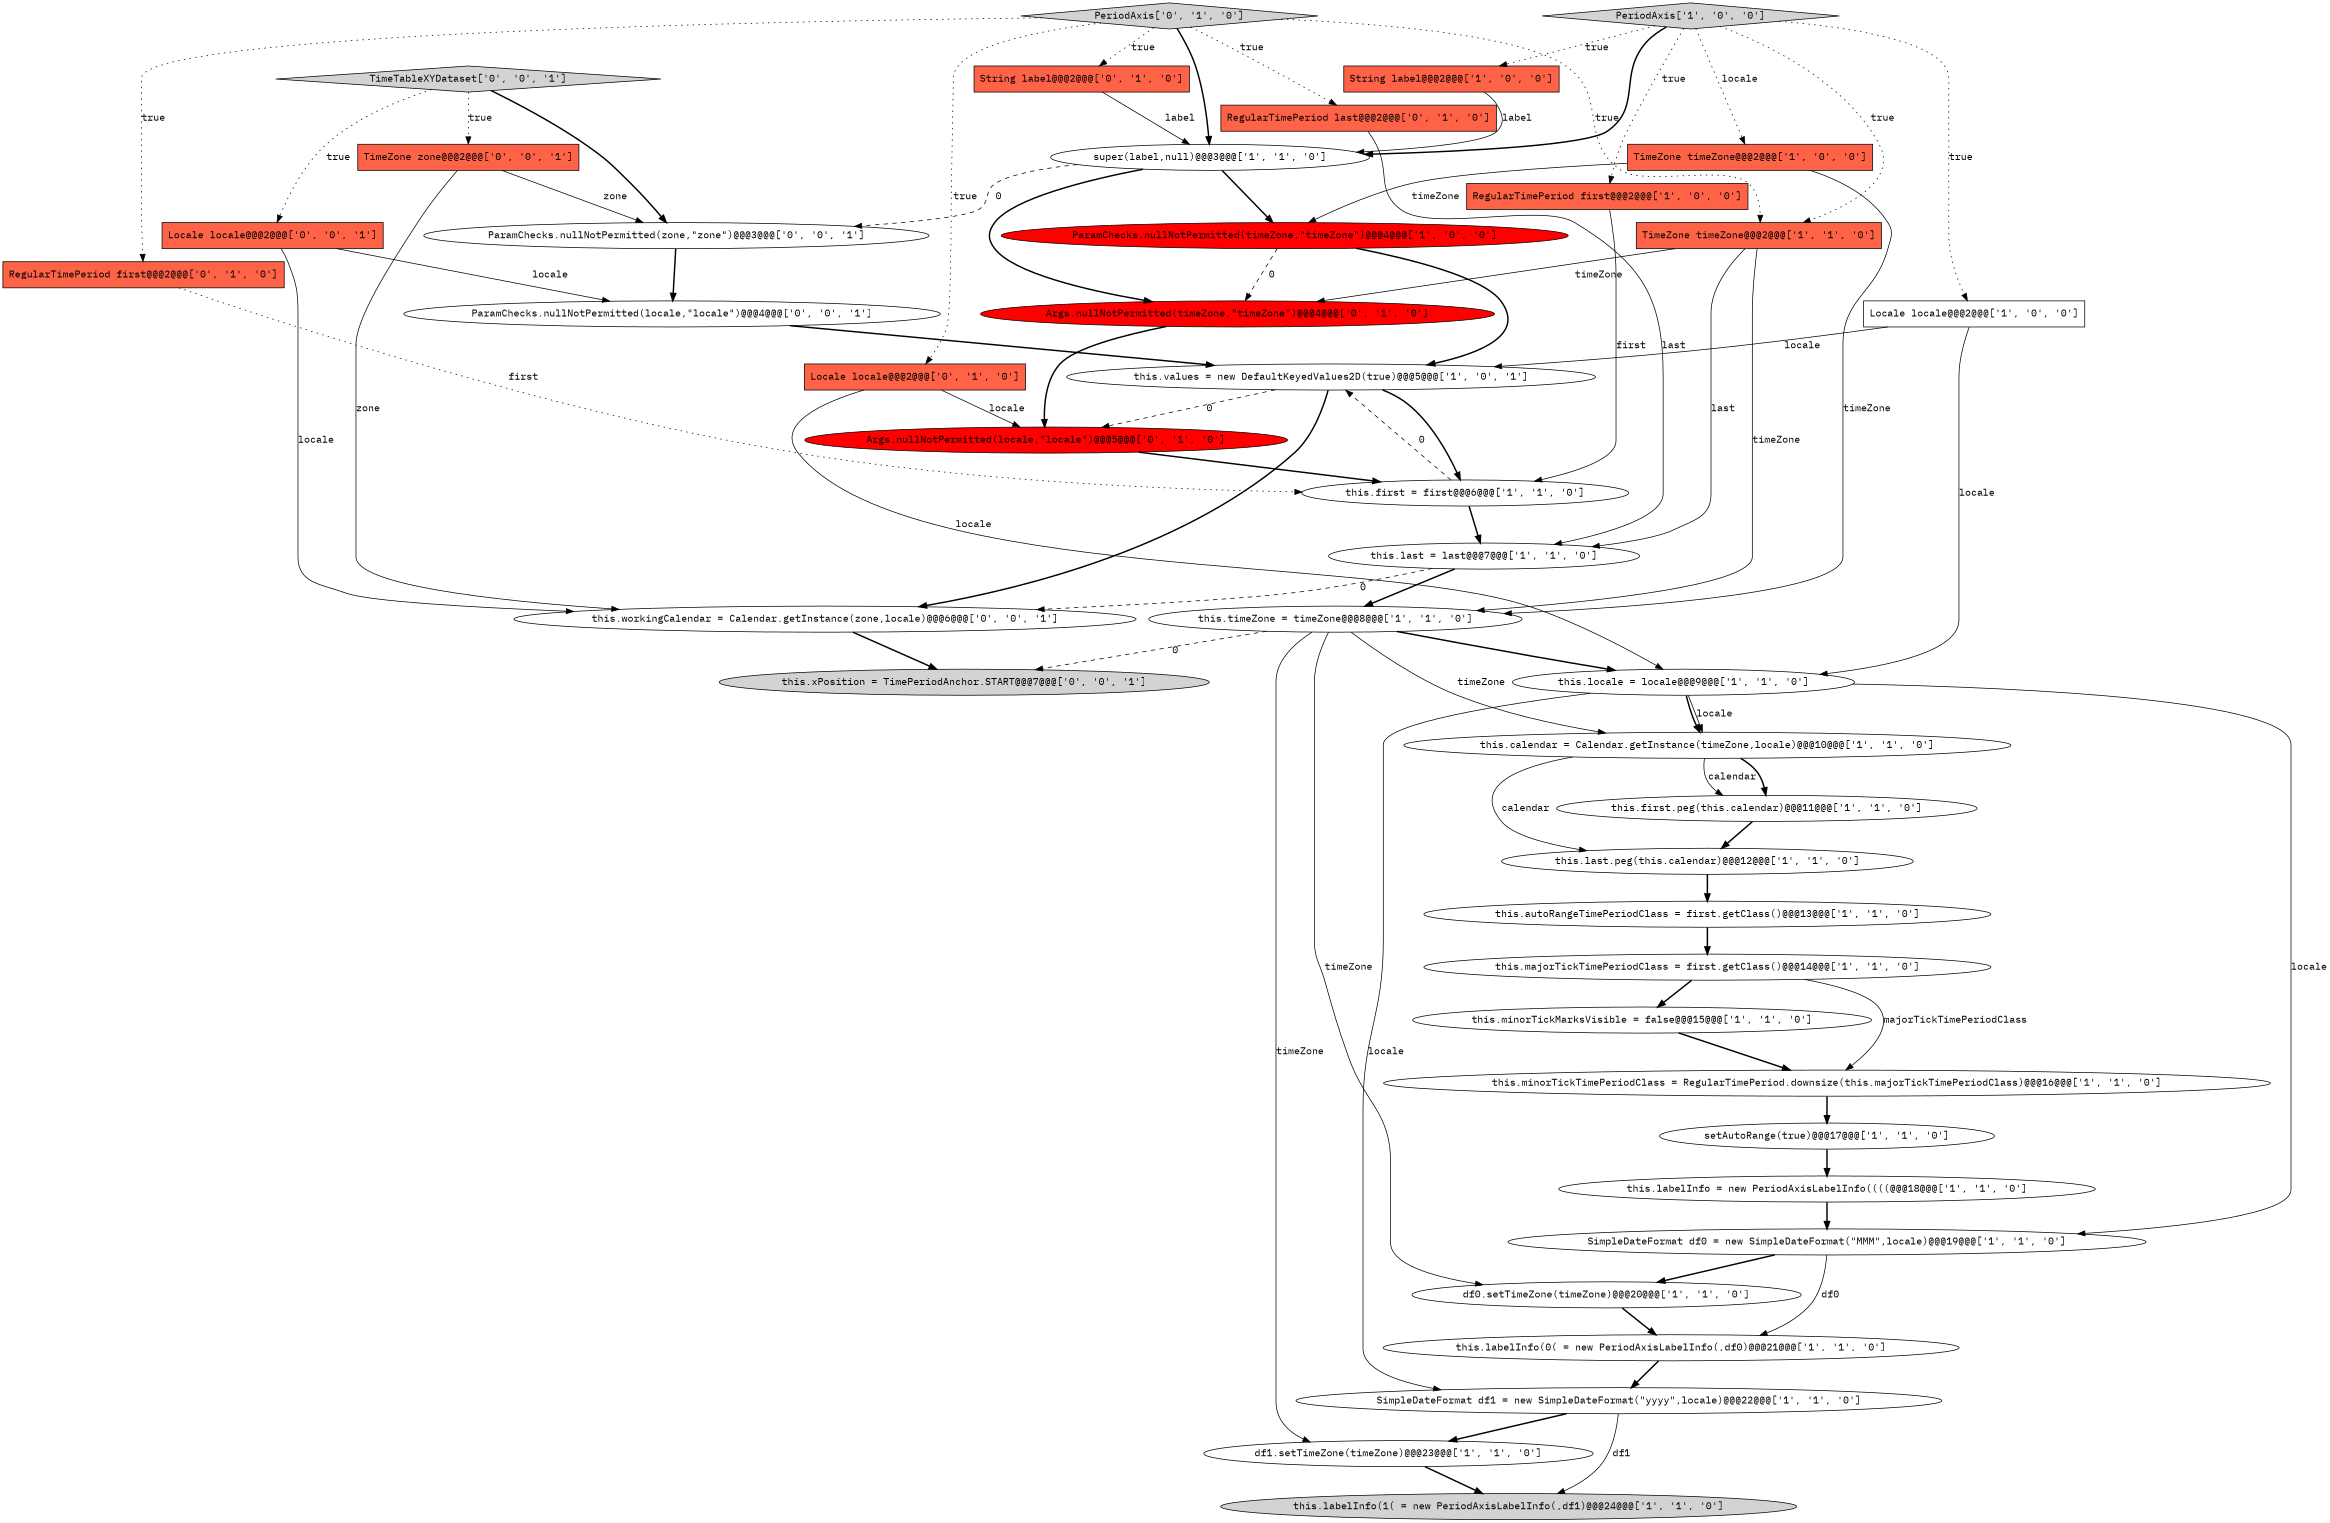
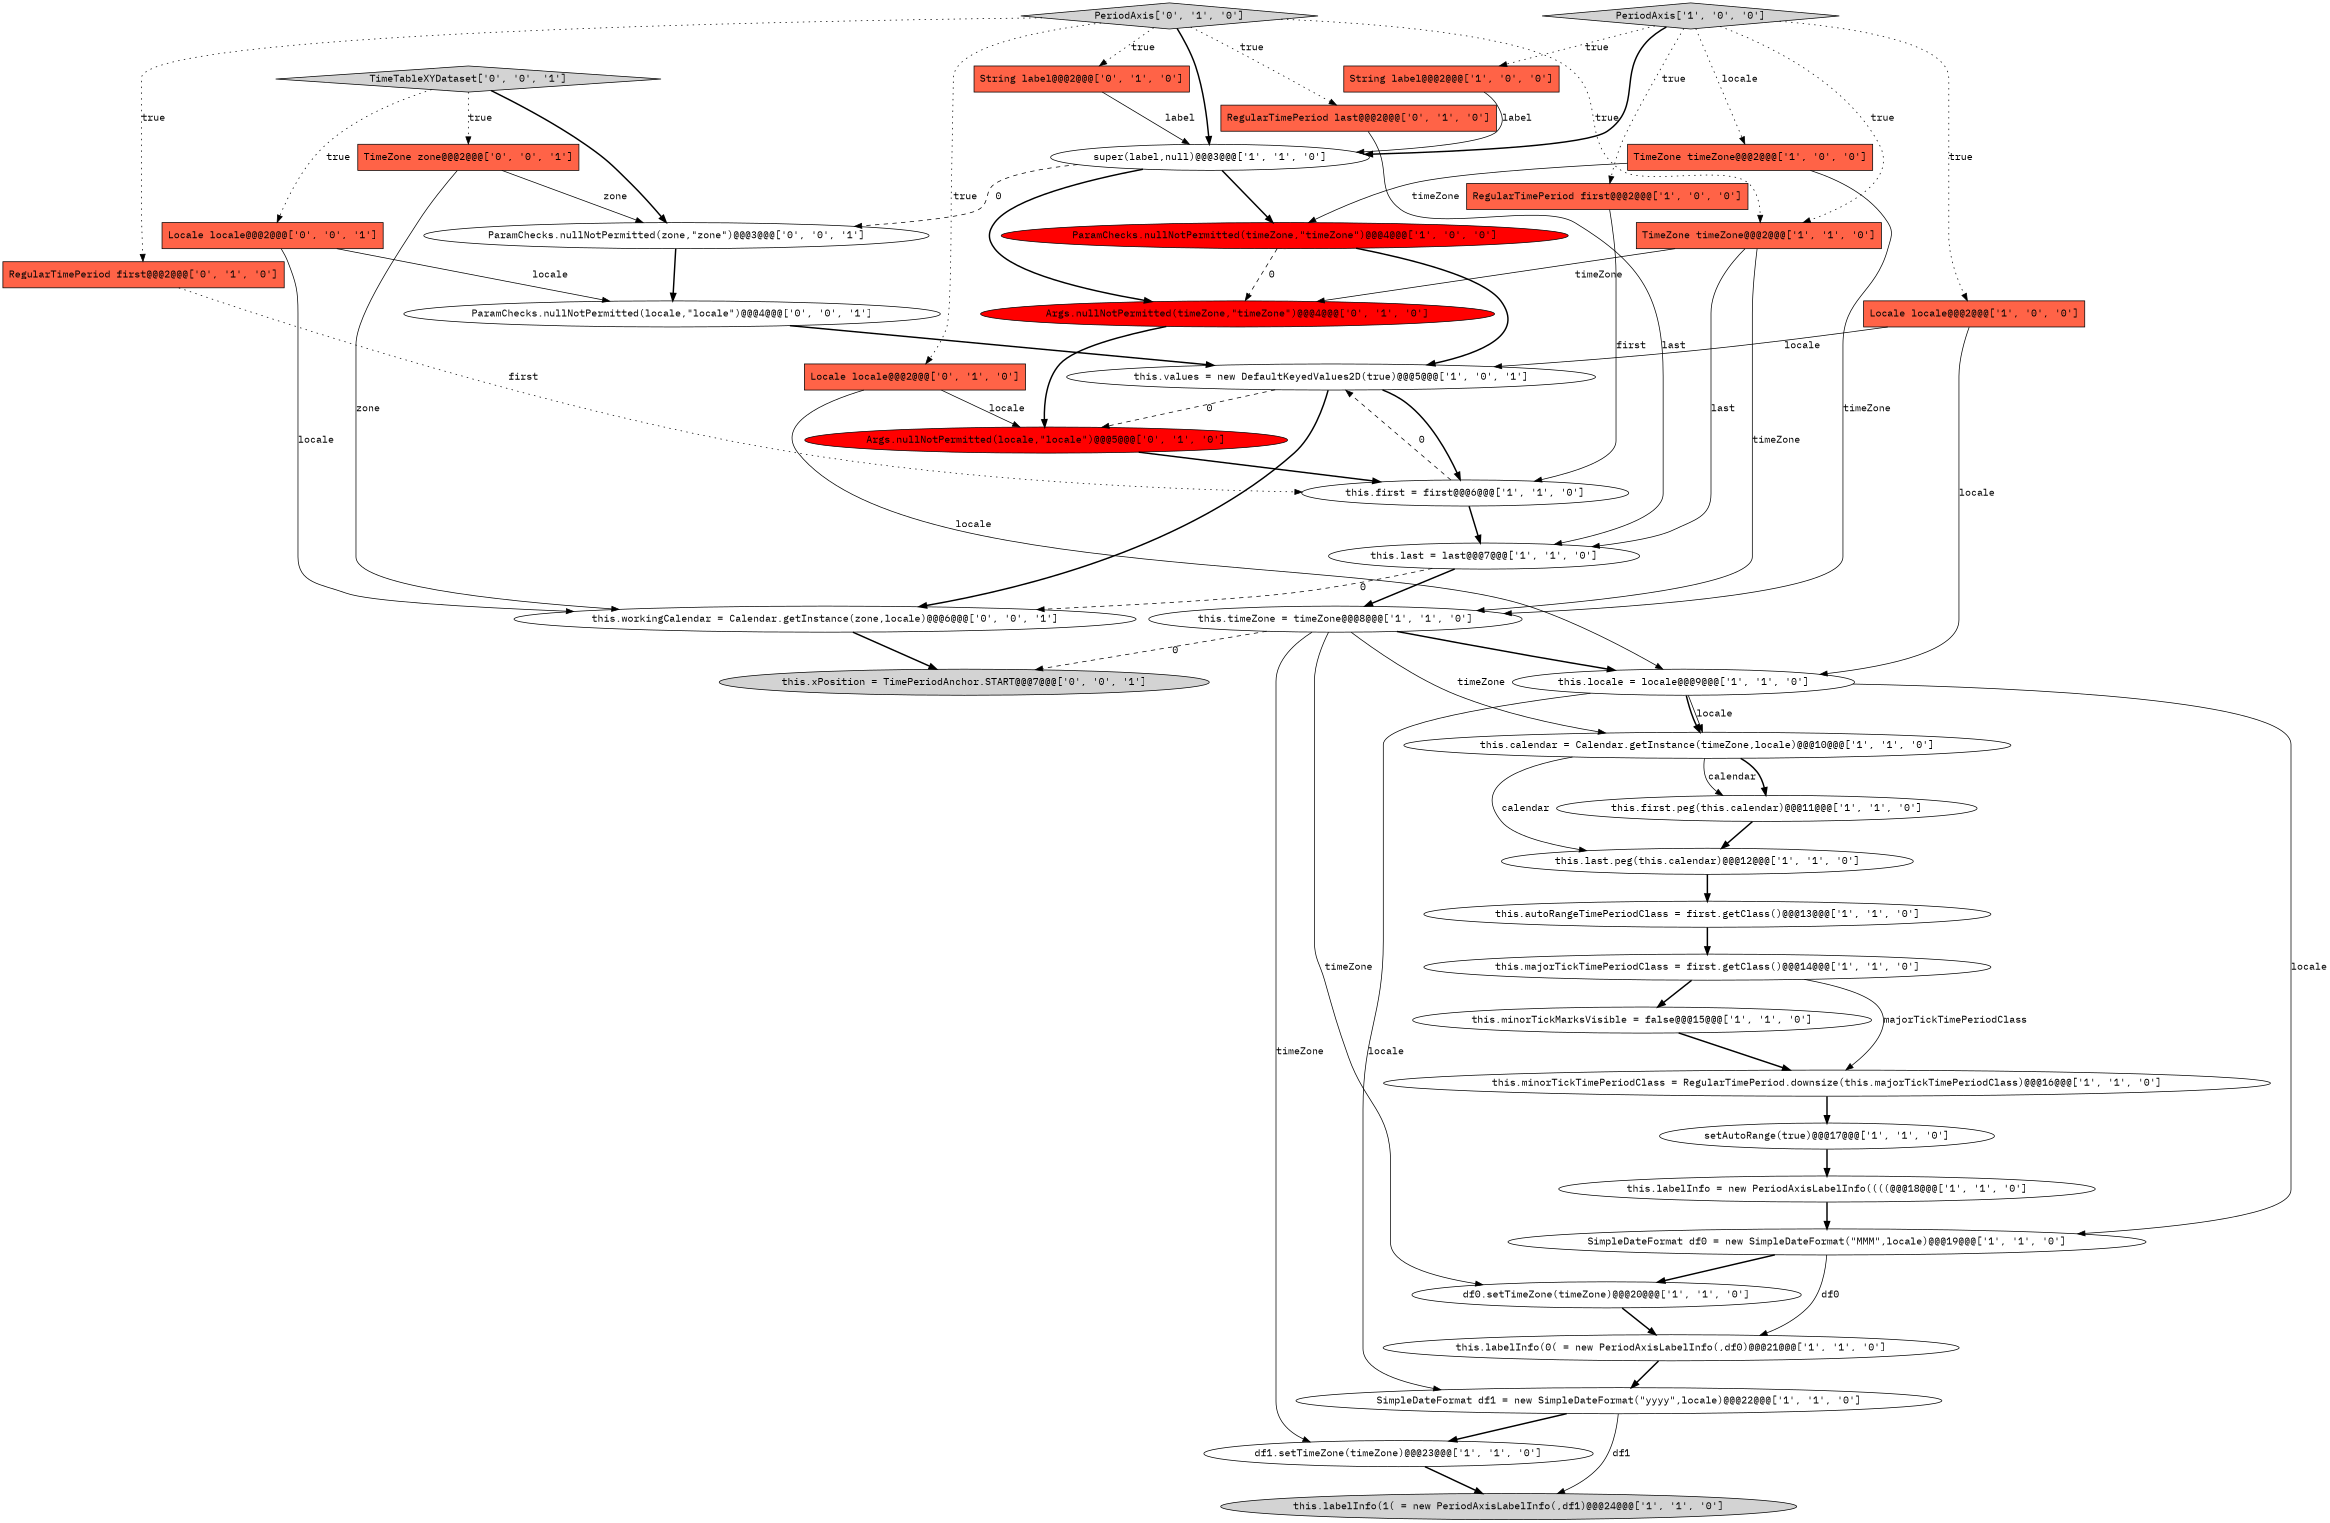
(1974, 314) -> (1974, 314)
